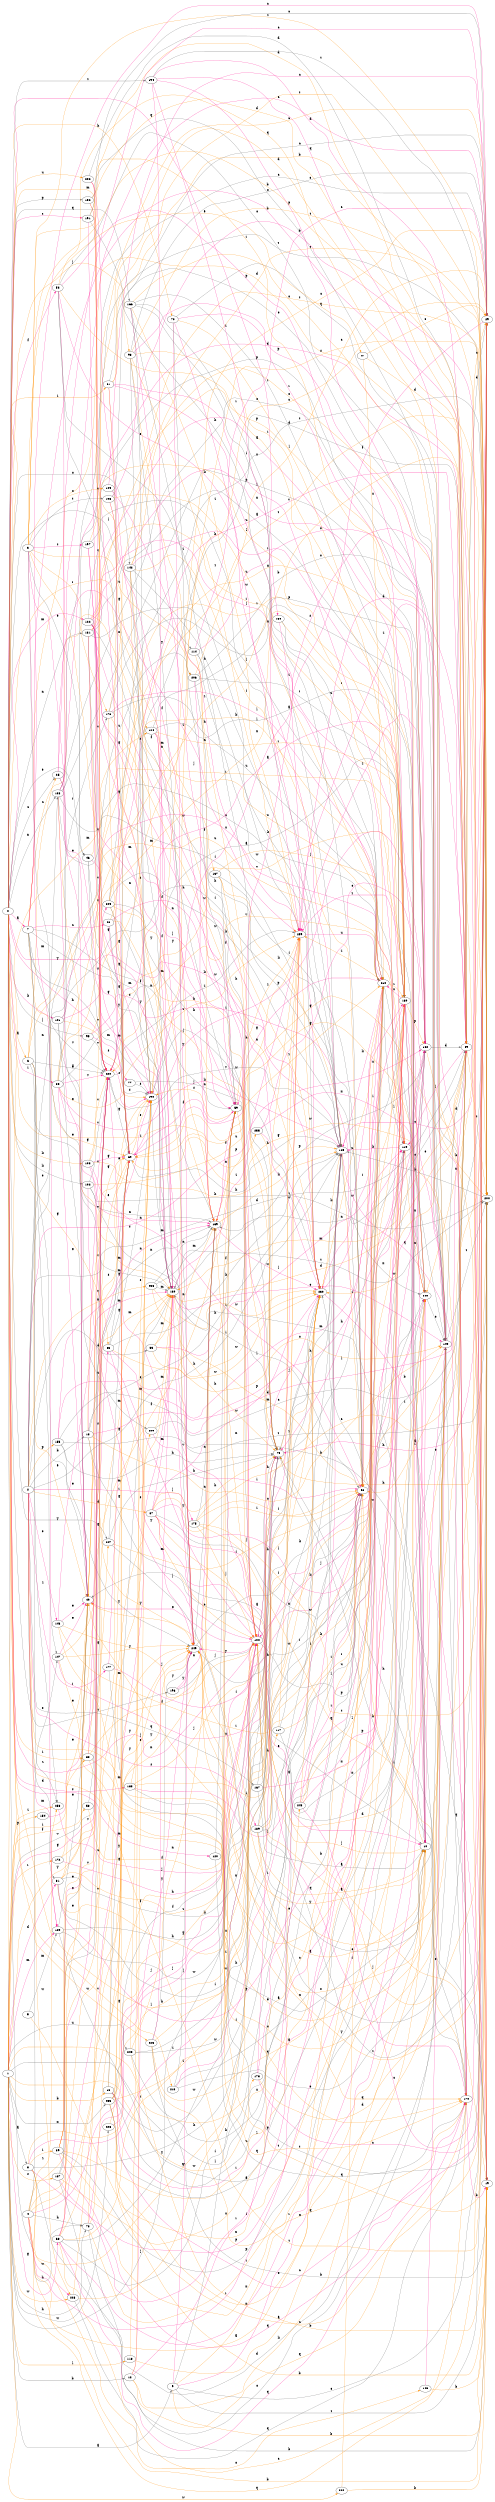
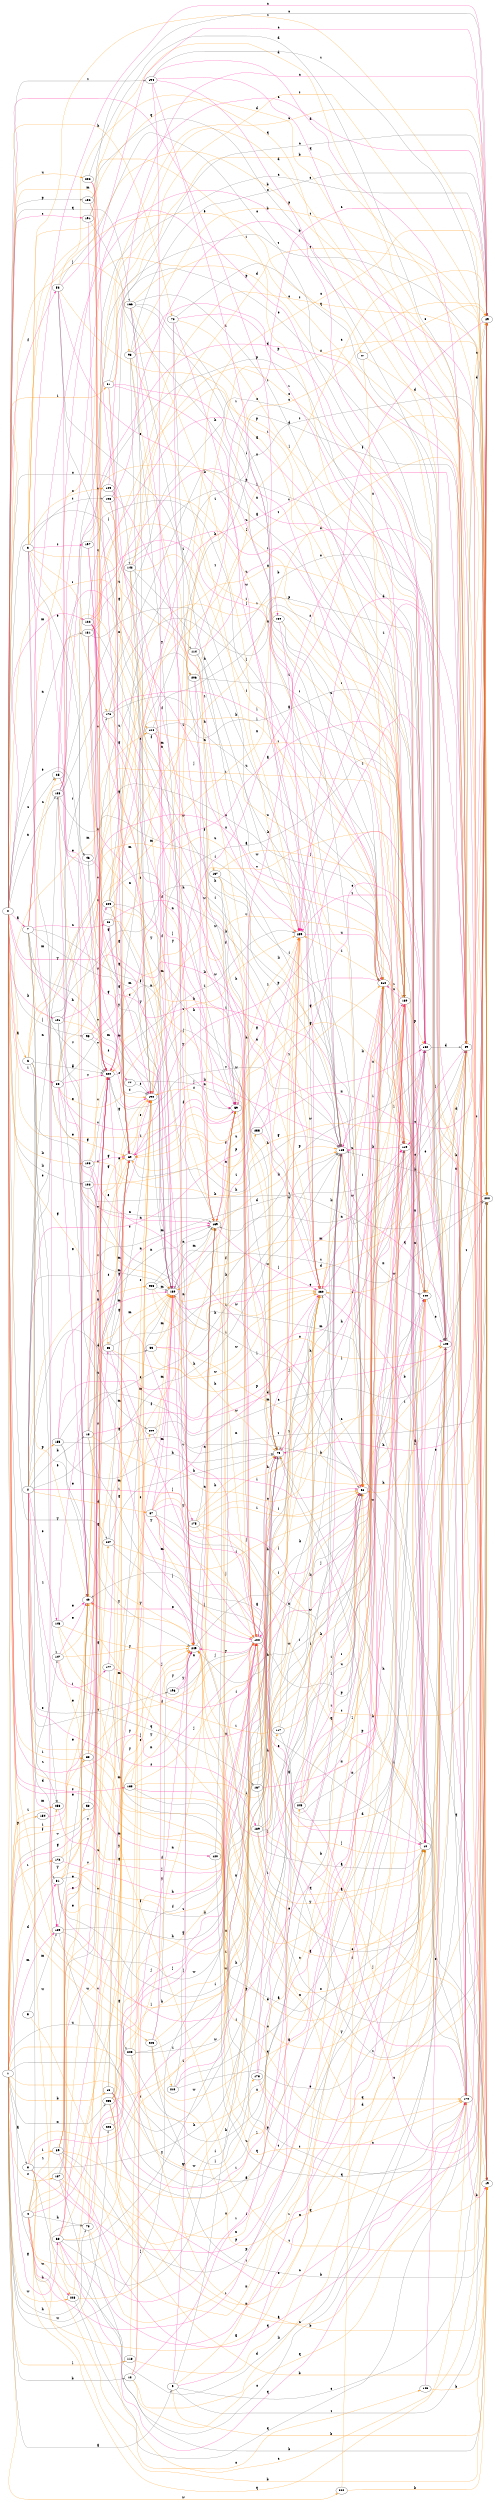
(205, 1605) -> (205, 1605)
